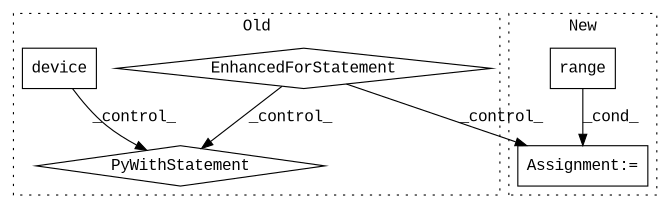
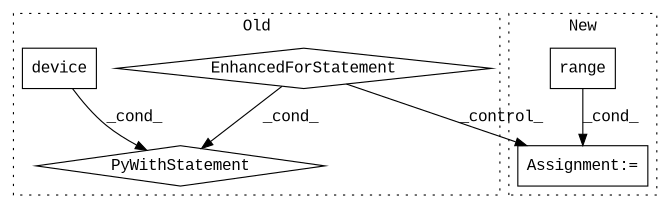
(134, 117) -> (134, 117)
(291, 117) -> (291, 117)
